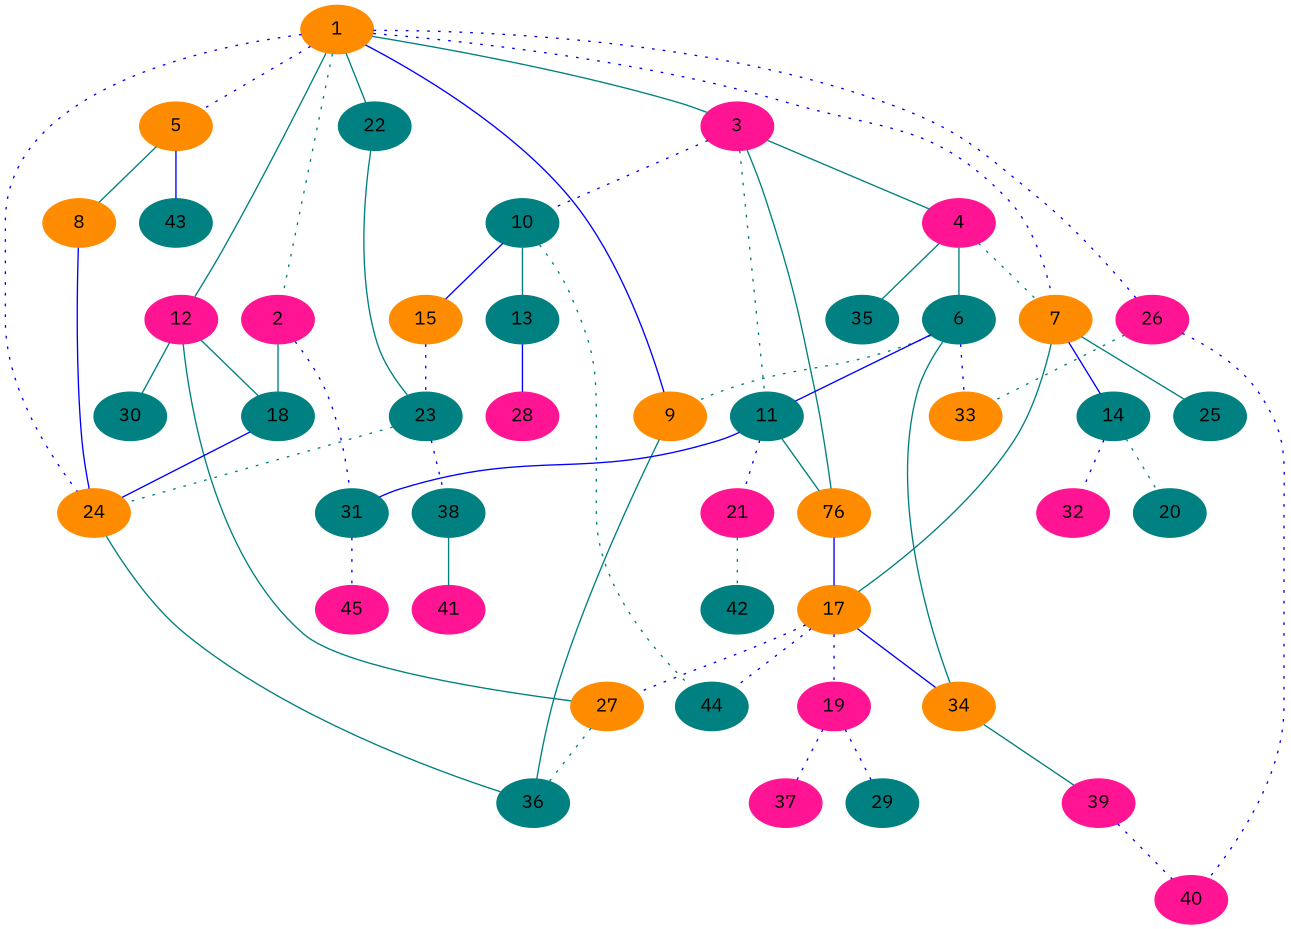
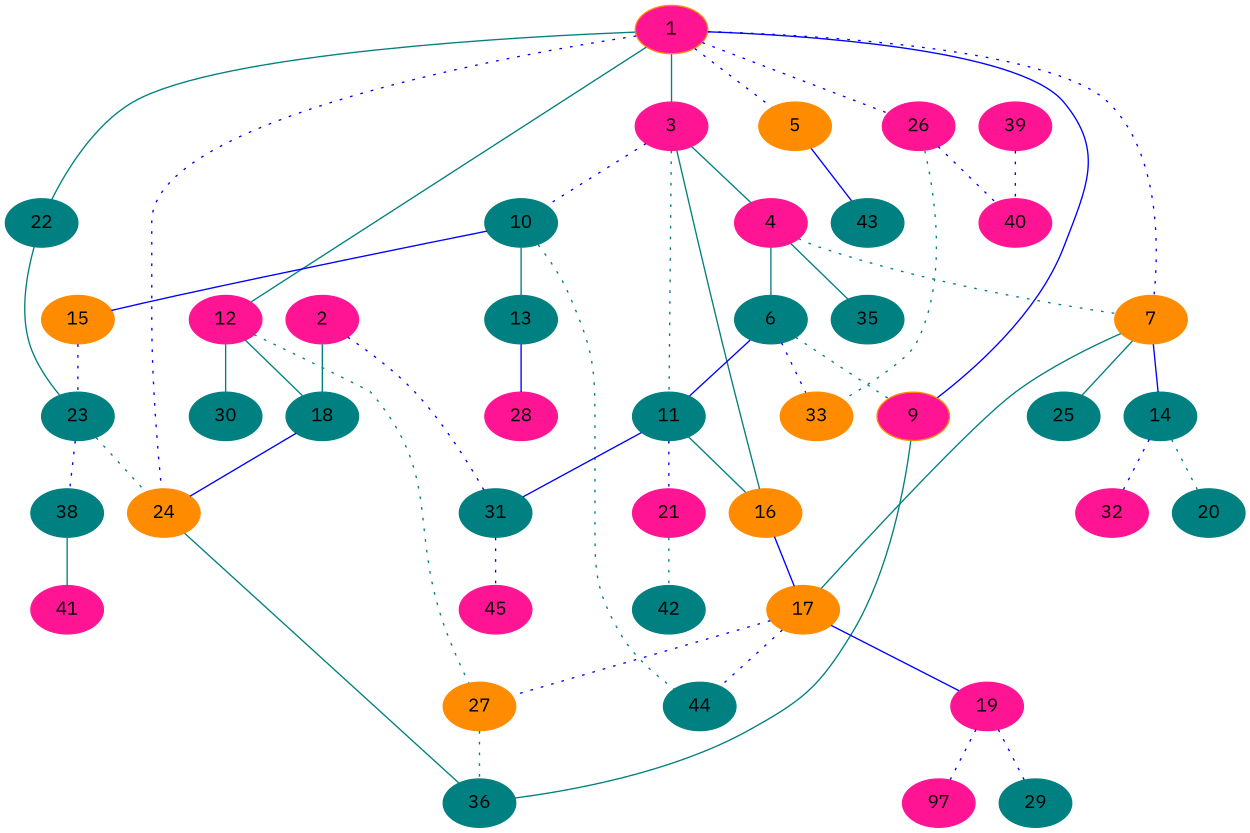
(337, 30) -> (672, 30)
(308, 175) -> none
(79, 223) -> none
(670, 416) -> (913, 416)
(834, 513) -> (766, 513)
(289, 619) -> (414, 471)
(834, 658) -> (895, 658)
(959, 706) -> none
(786, 803) -> (939, 803)
